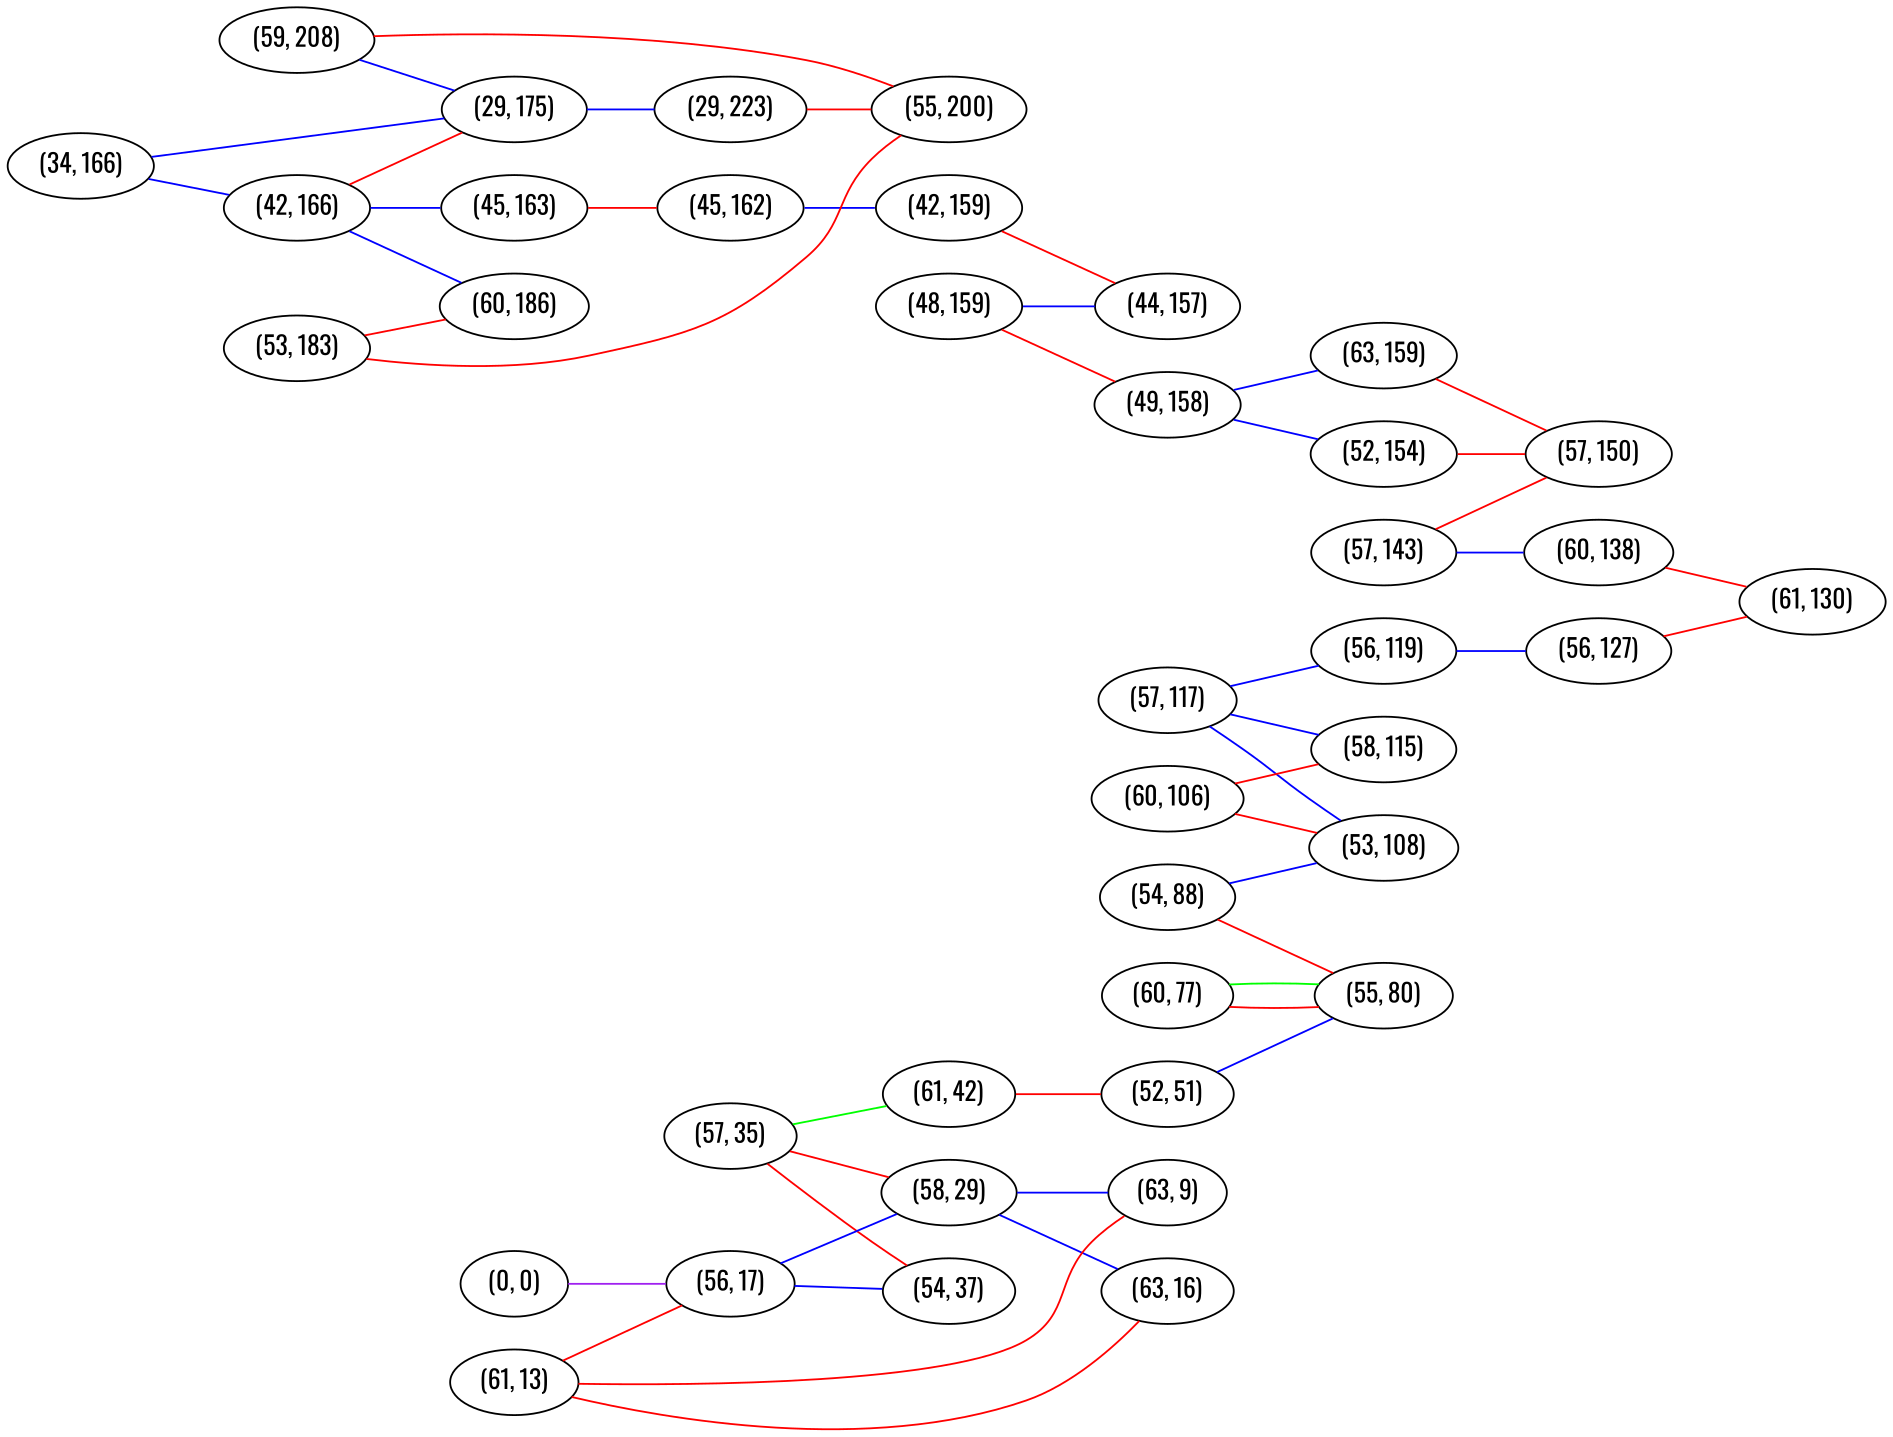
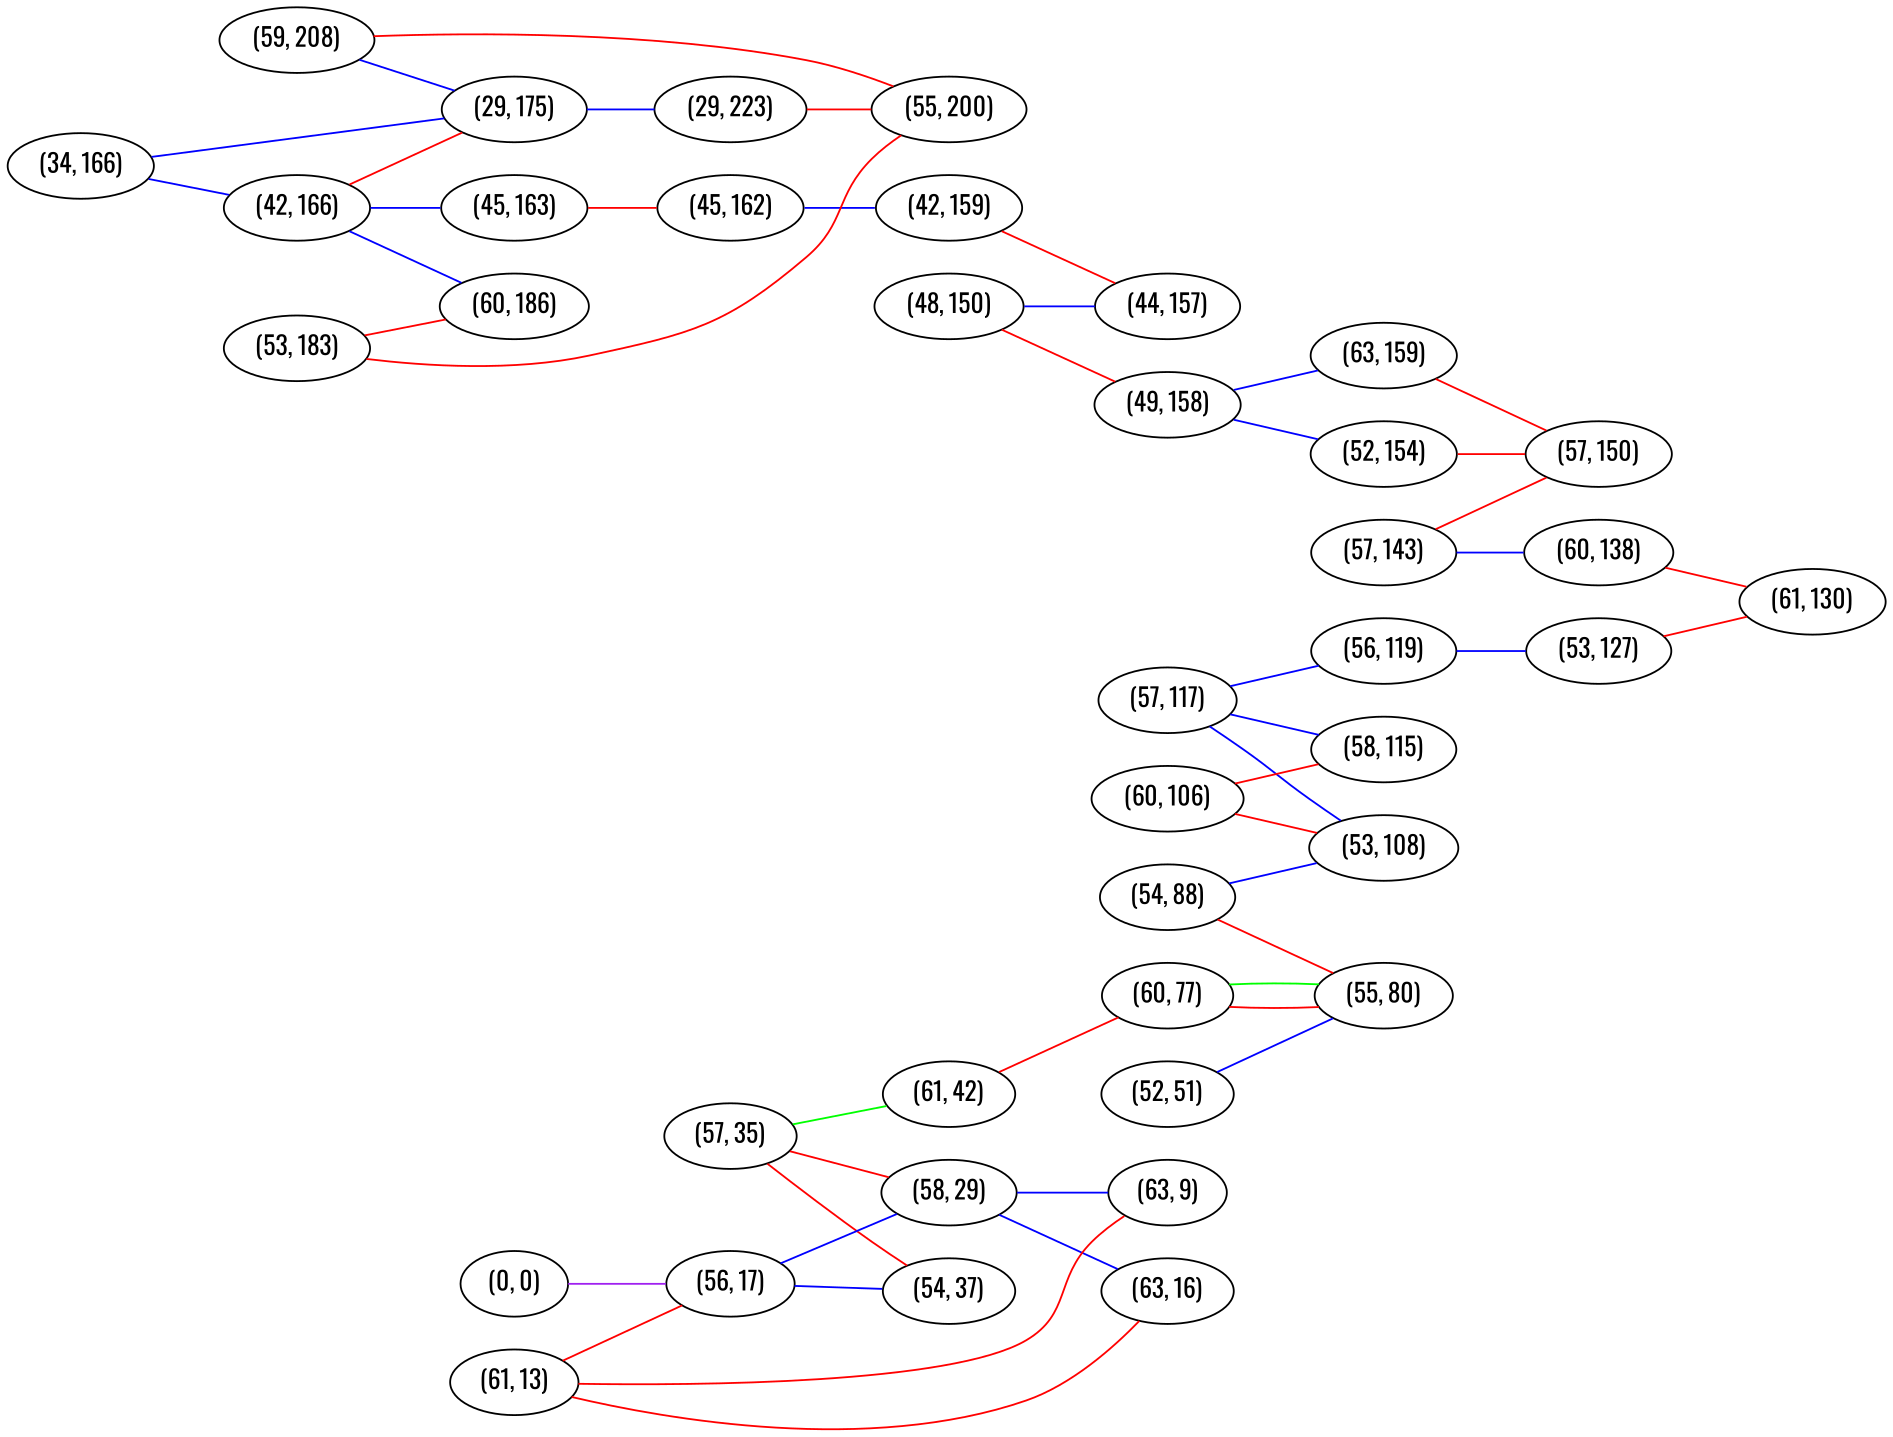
(949, 306) -> (949, 306)
(1599, 651) -> (1599, 651)
(1058, 1094) -> (1059, 1045)
